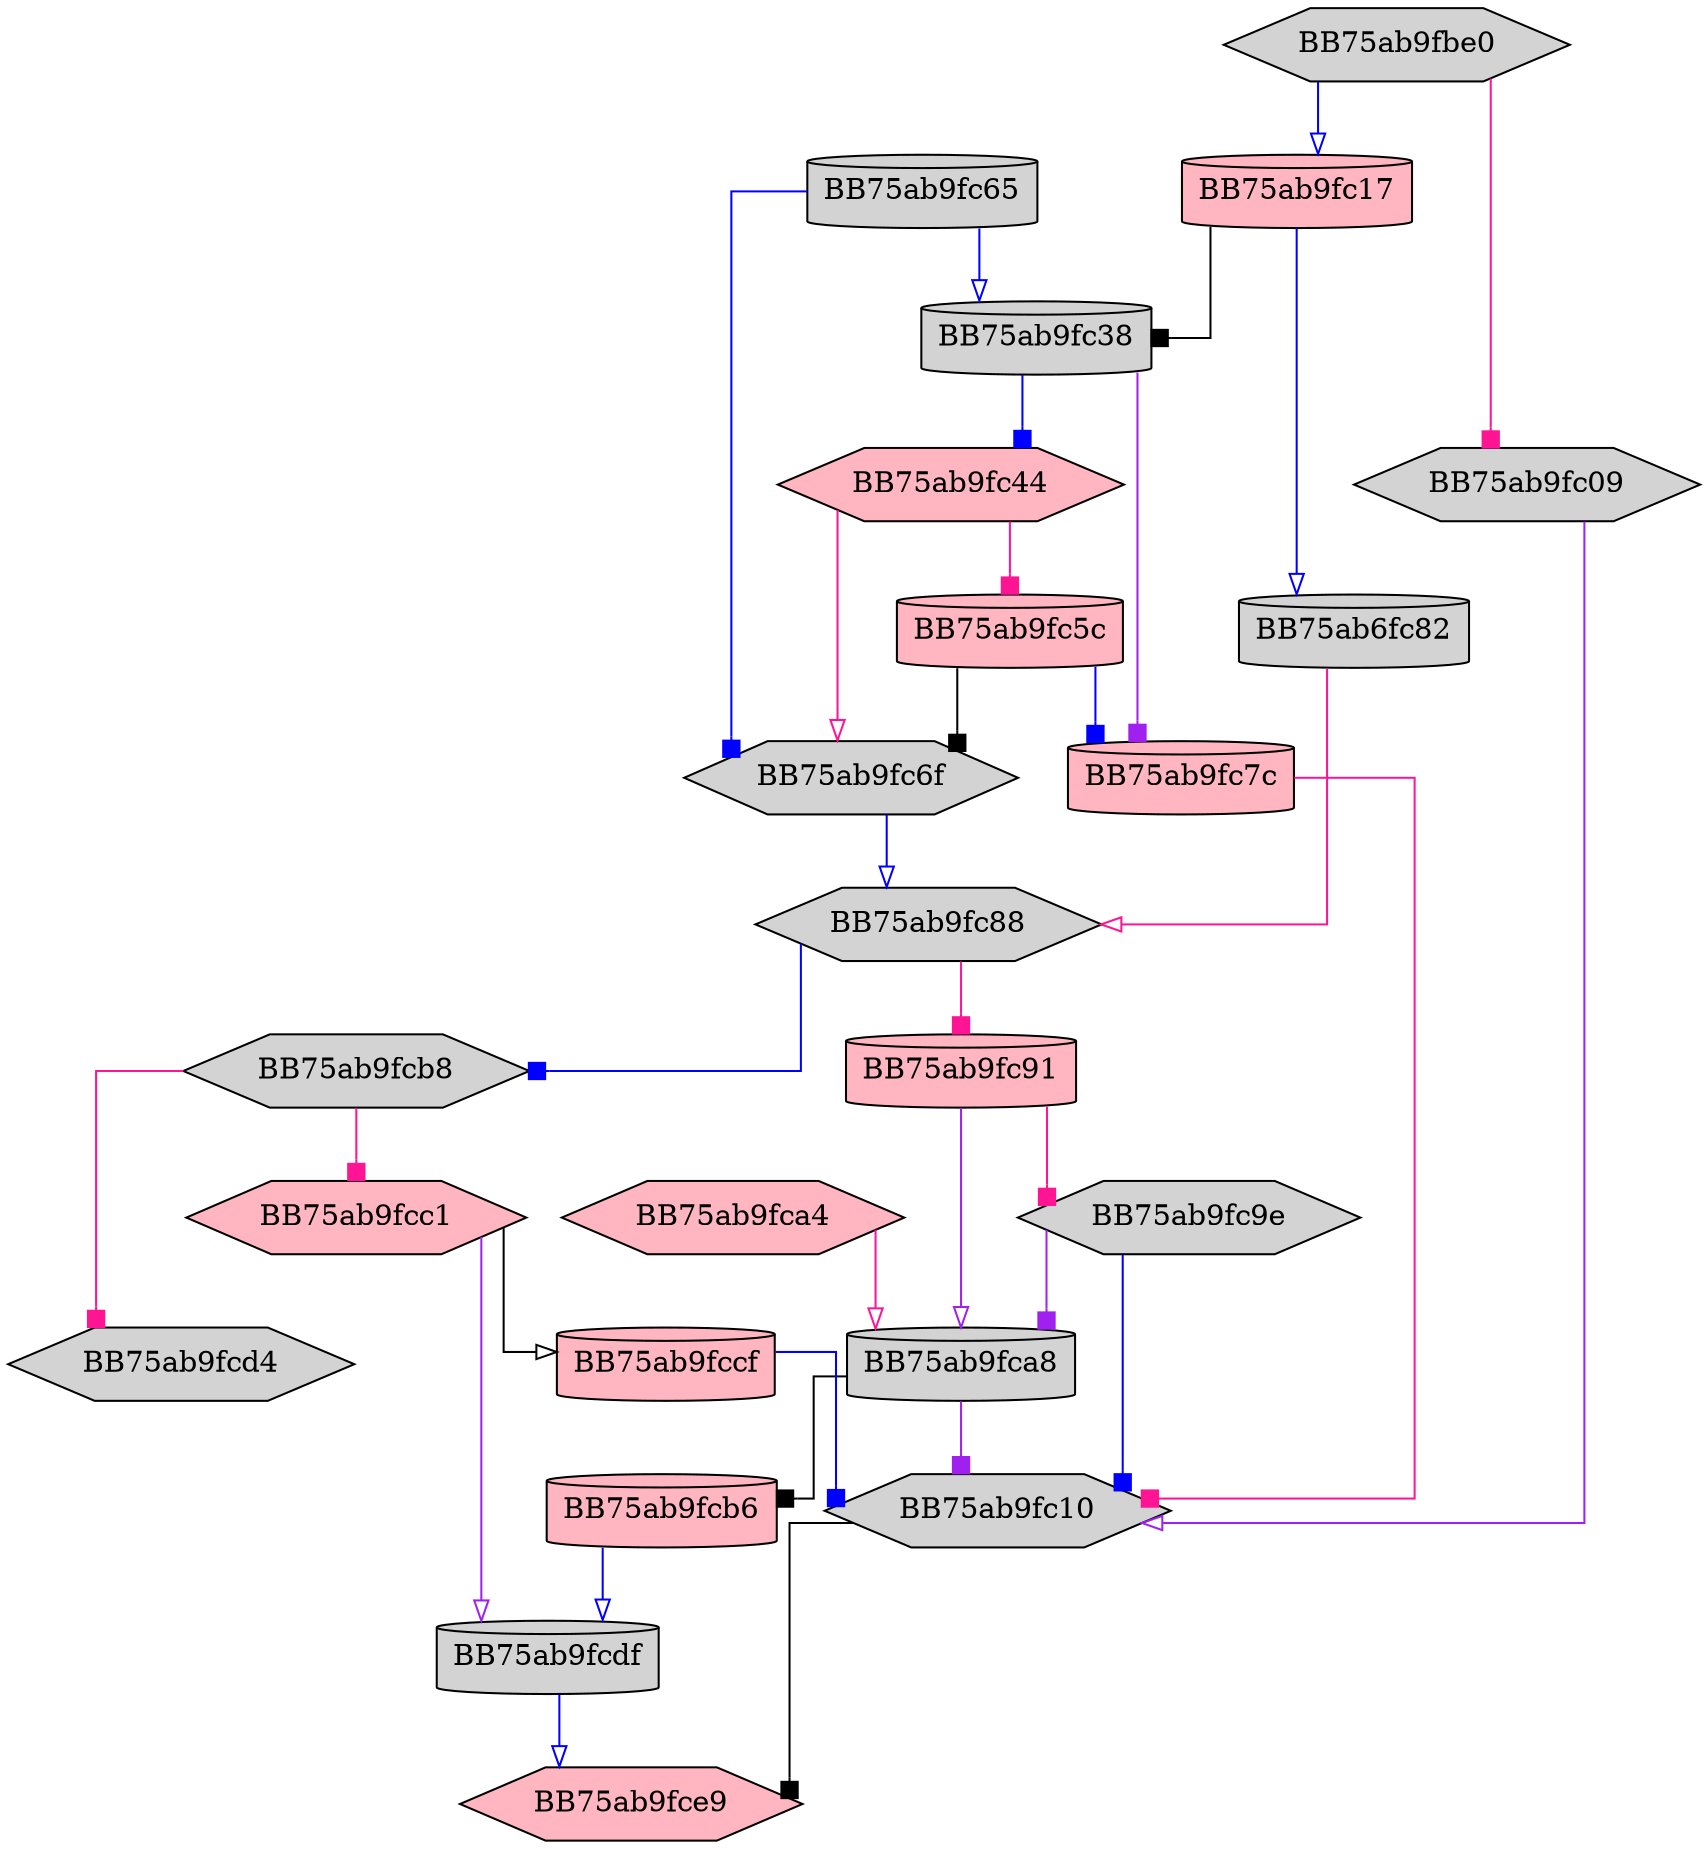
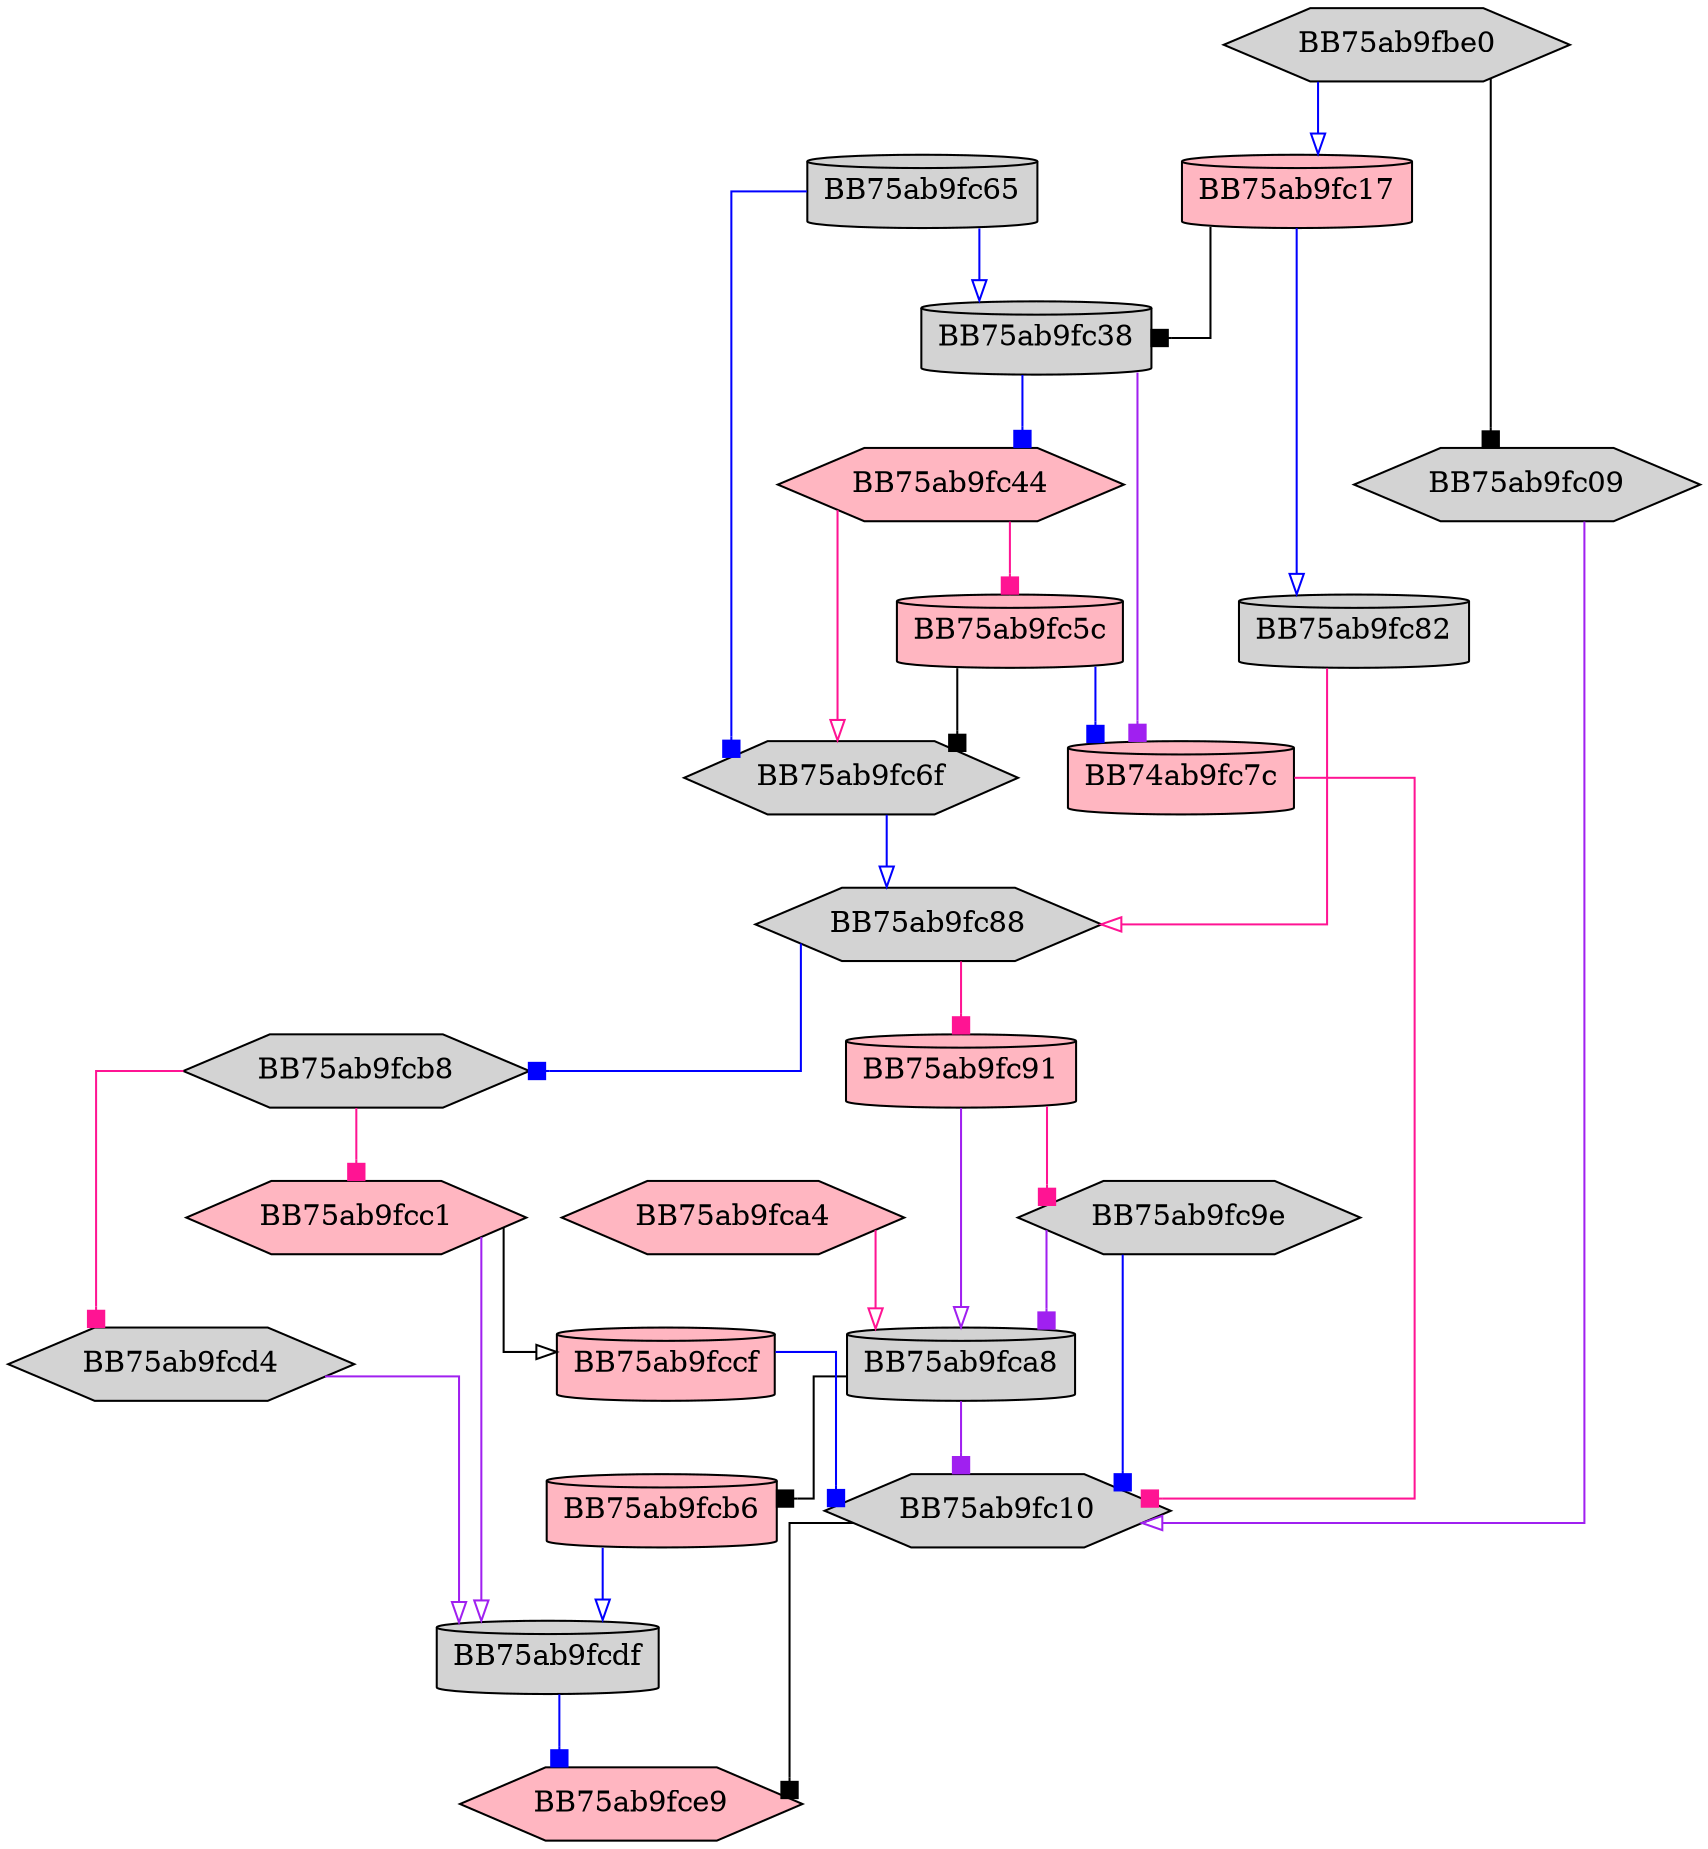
(1491, 253) -> (1491, 253)
(1354, 631) -> (1354, 631)
(1181, 778) -> (1181, 778)
none -> (459, 1422)
(559, 1720) -> (559, 1720)
